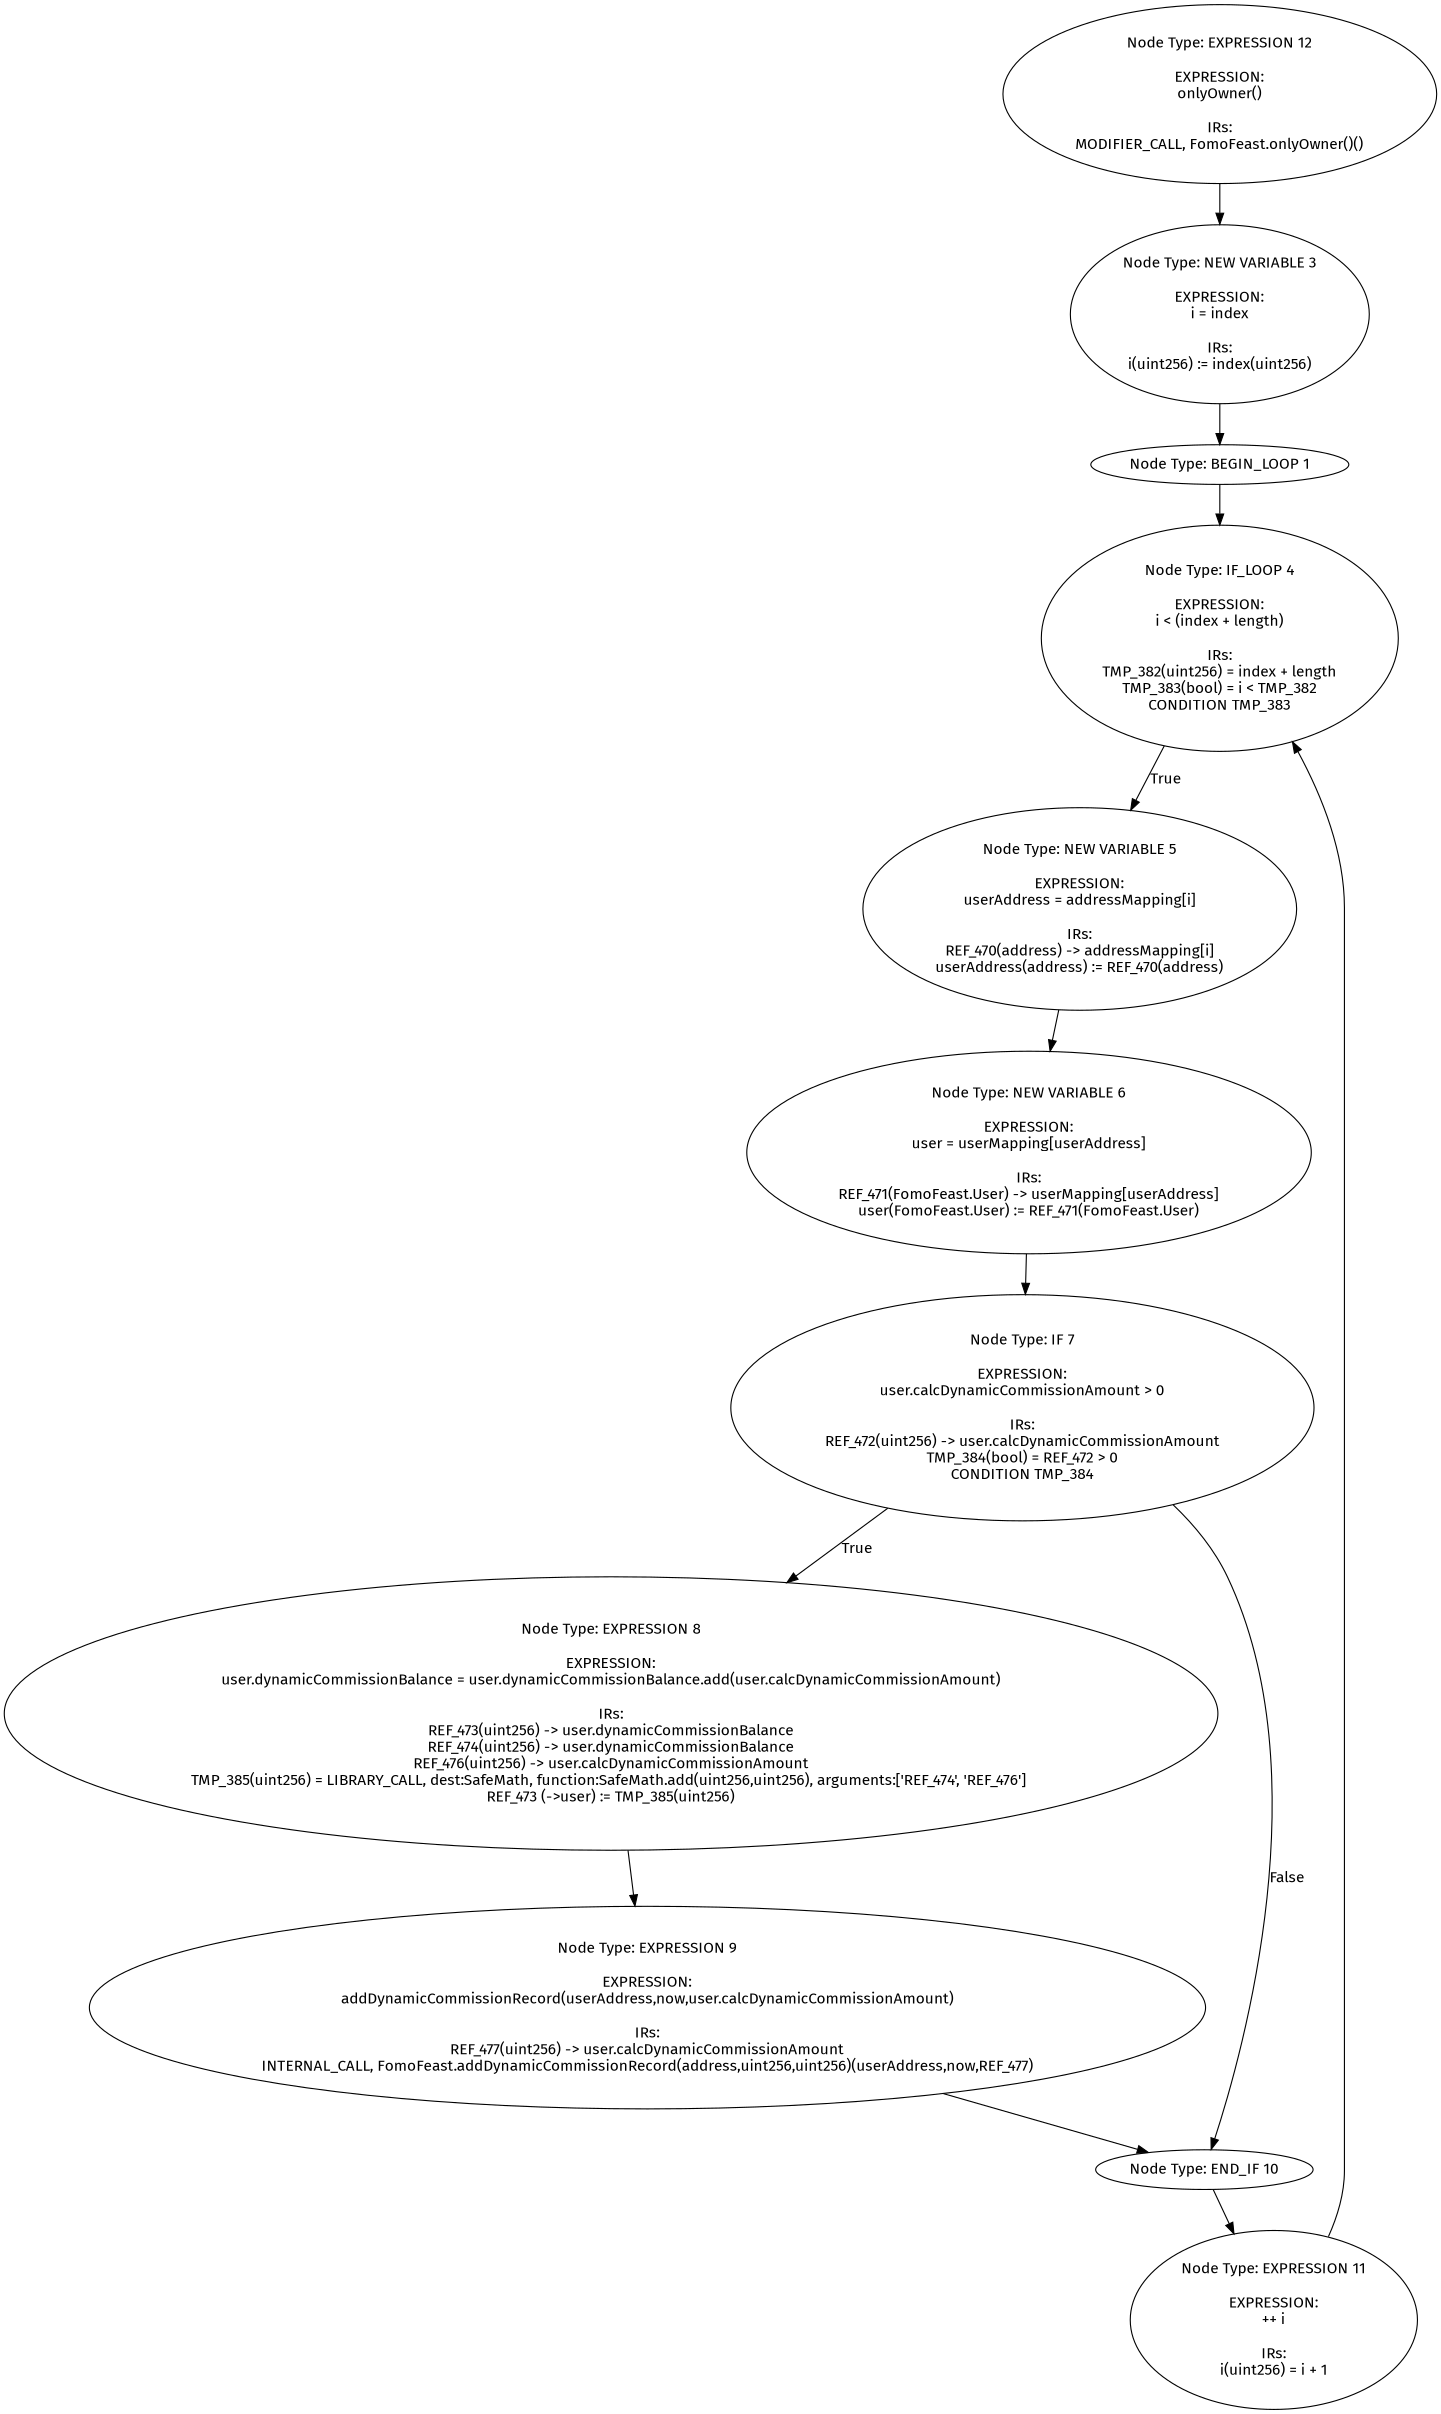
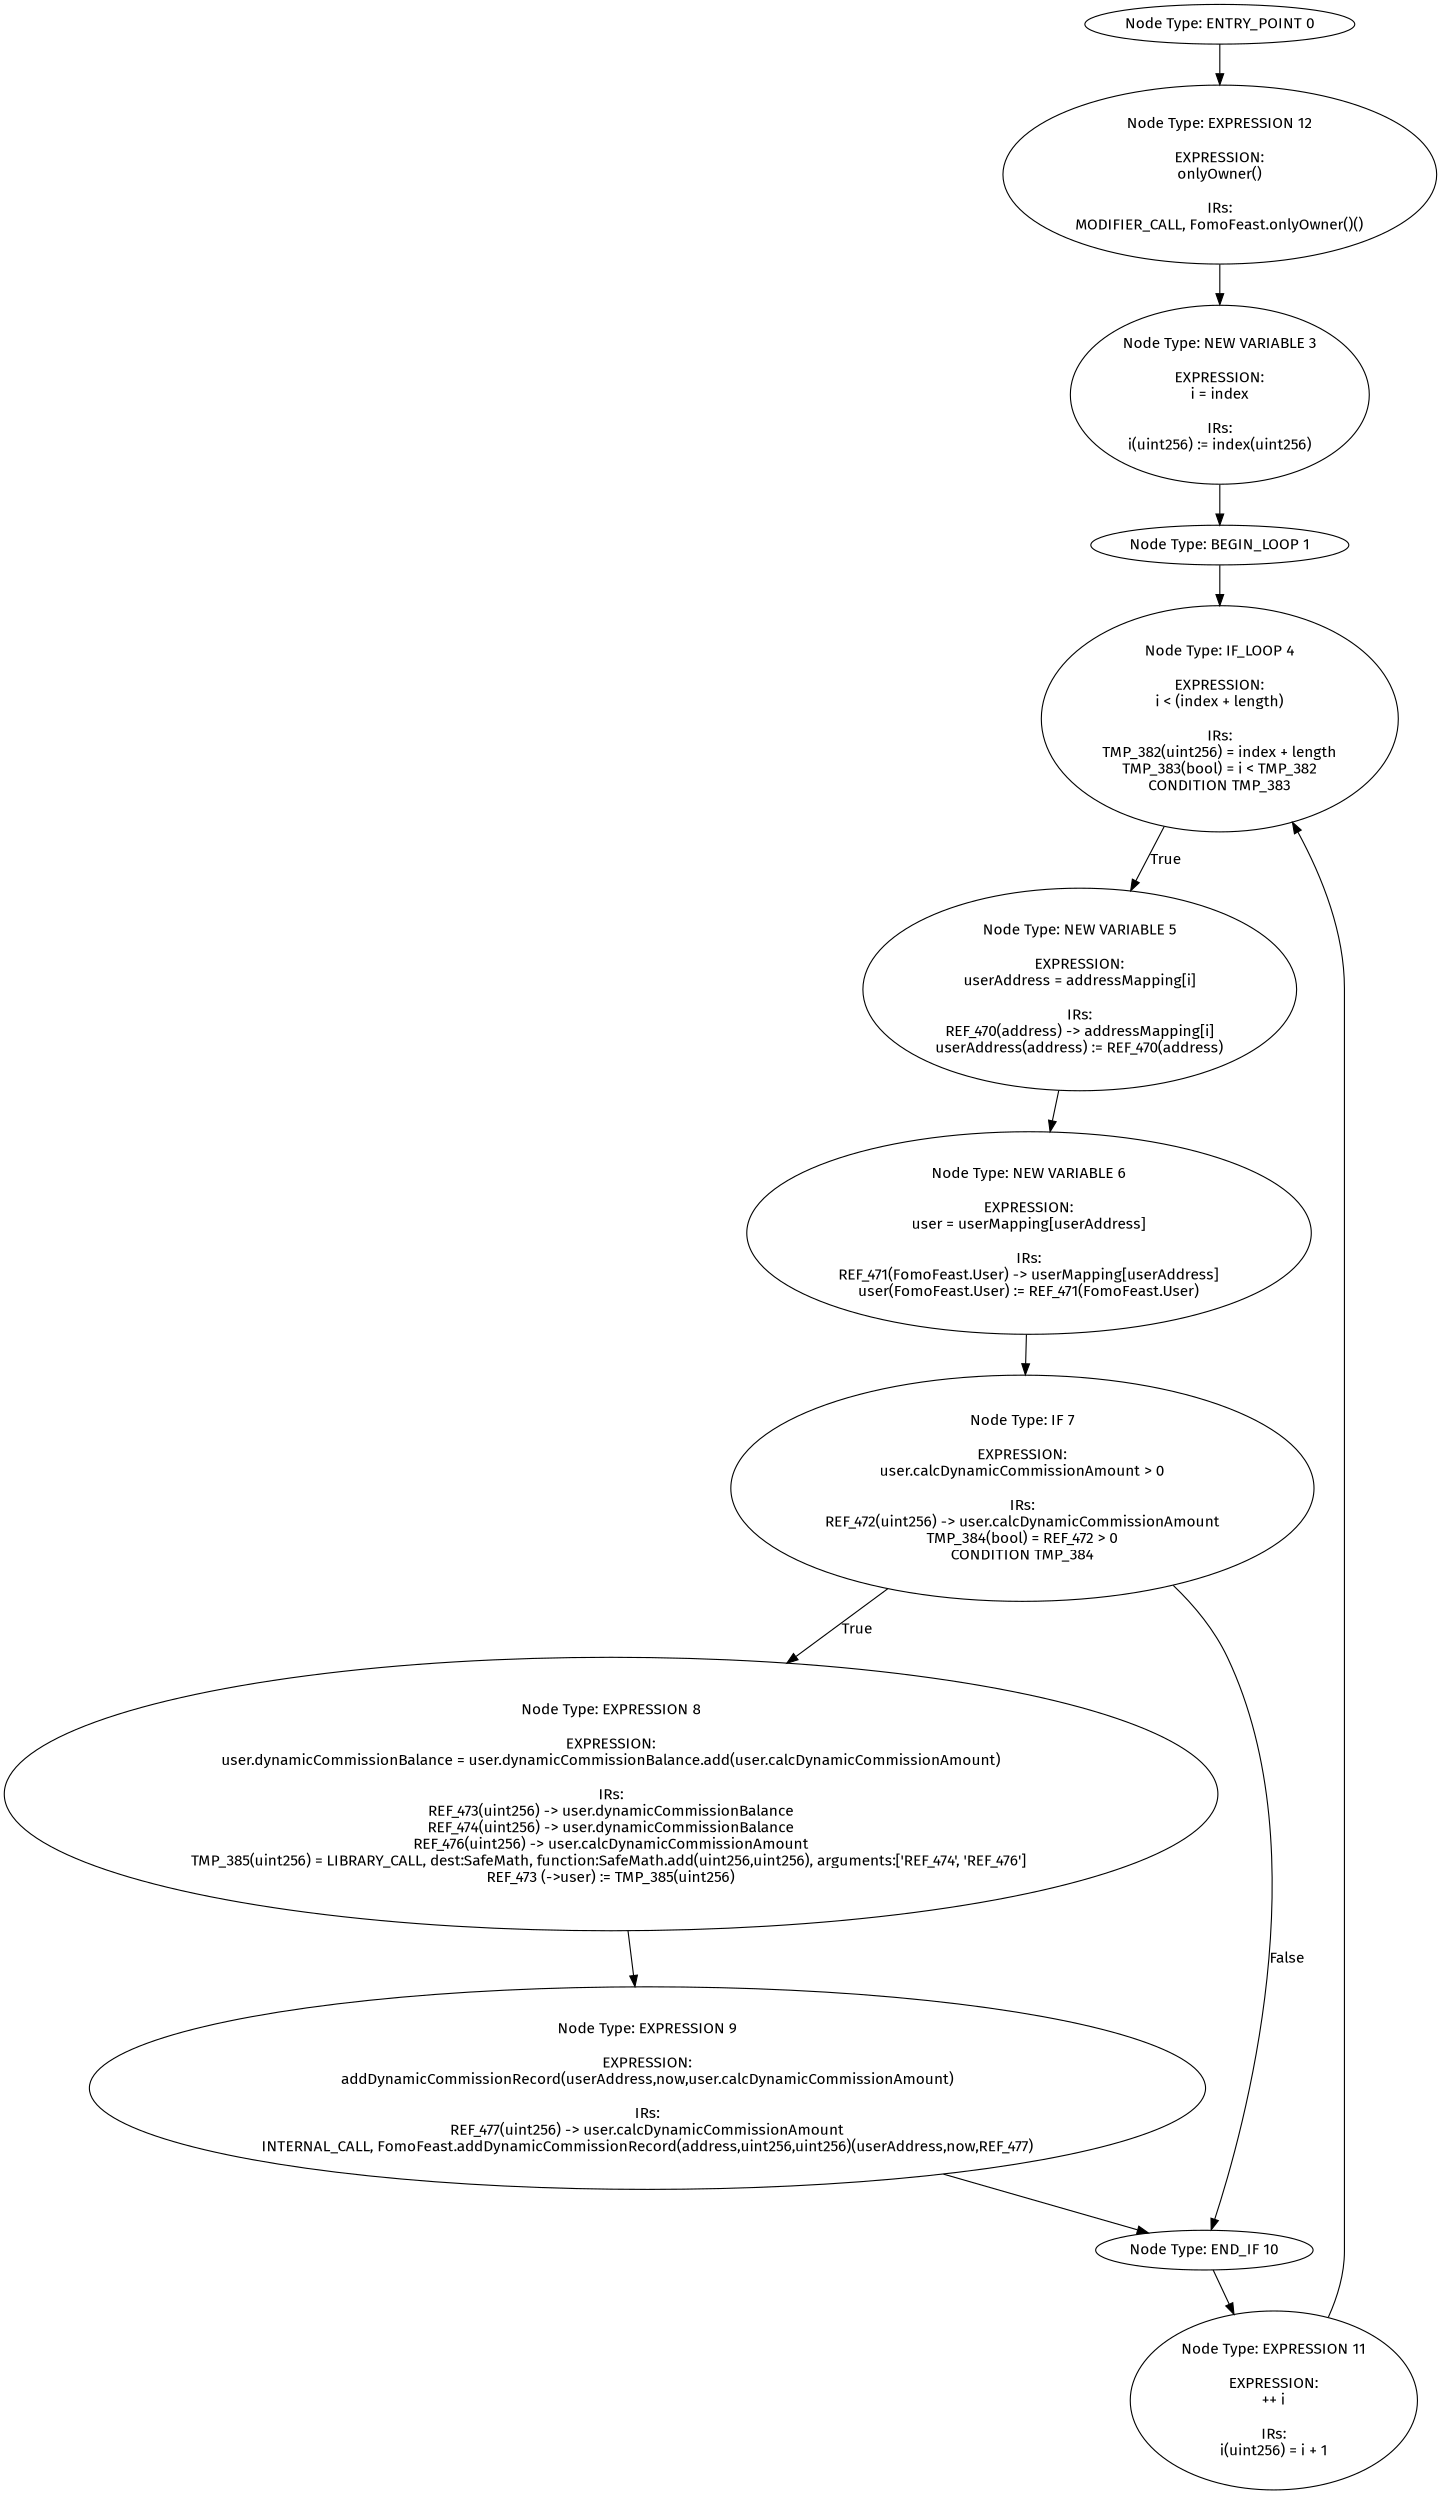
none -> (1220, 24)
